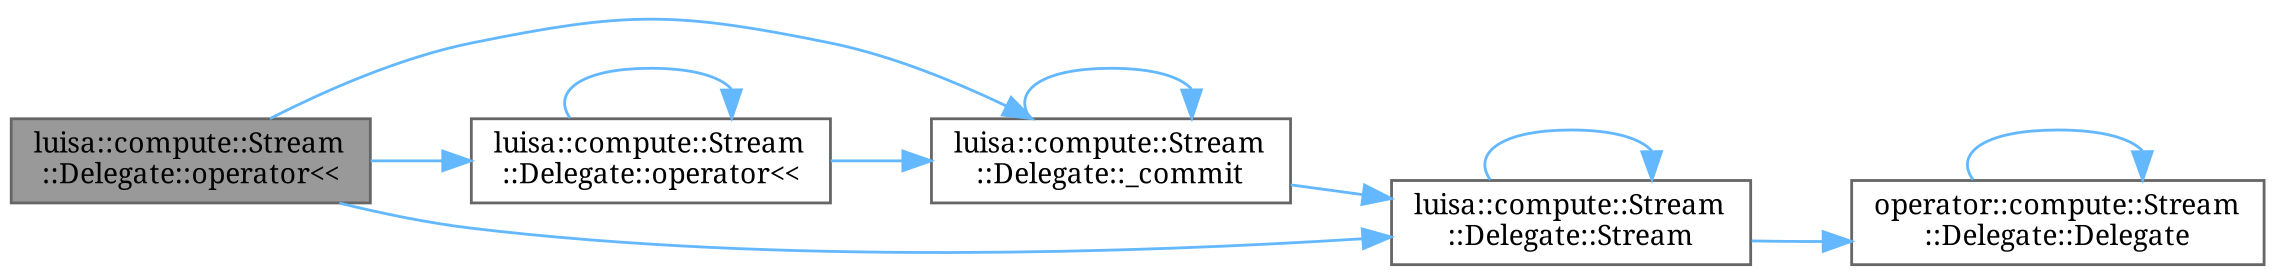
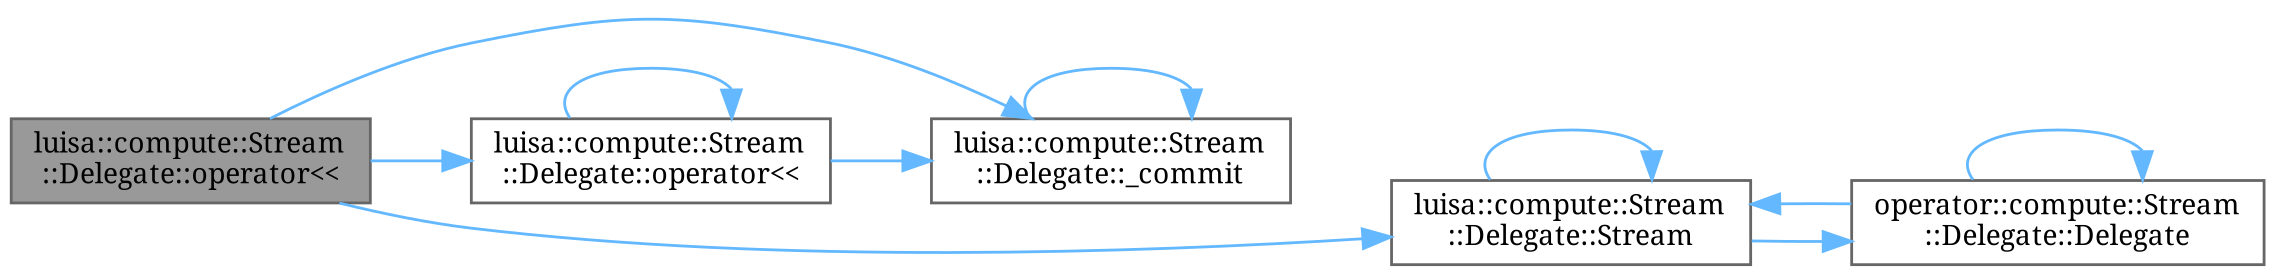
(1327, 190) -> (1816, 204)
